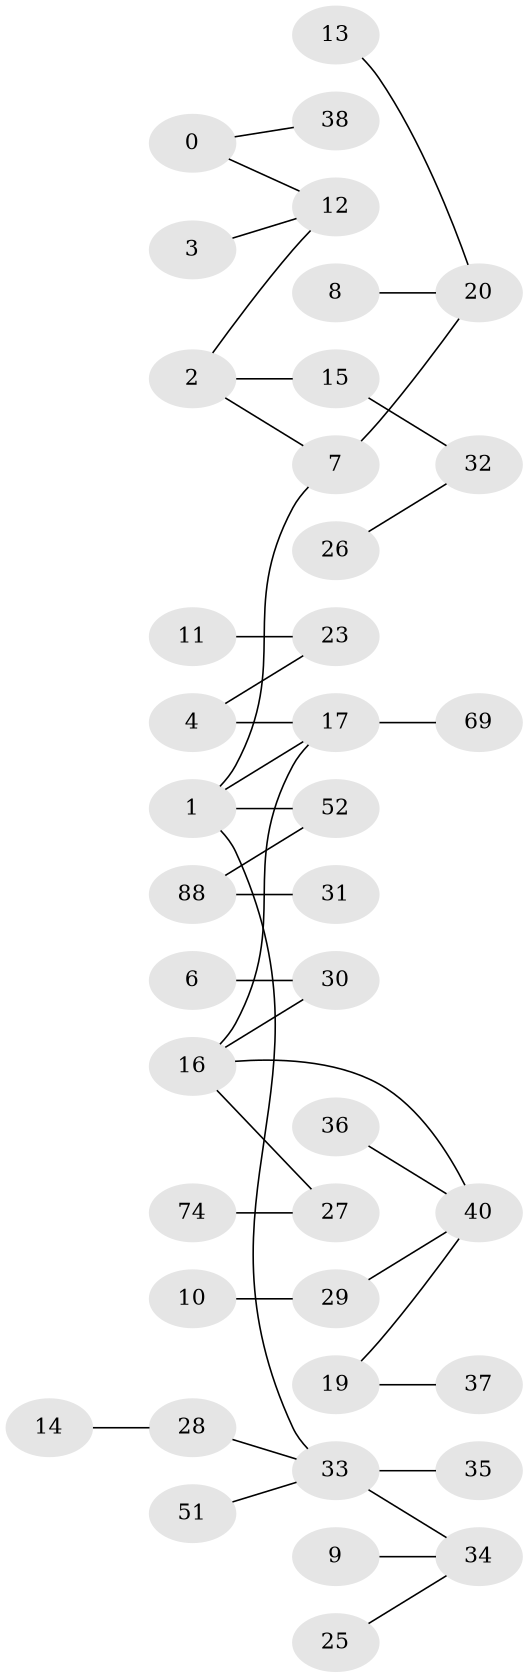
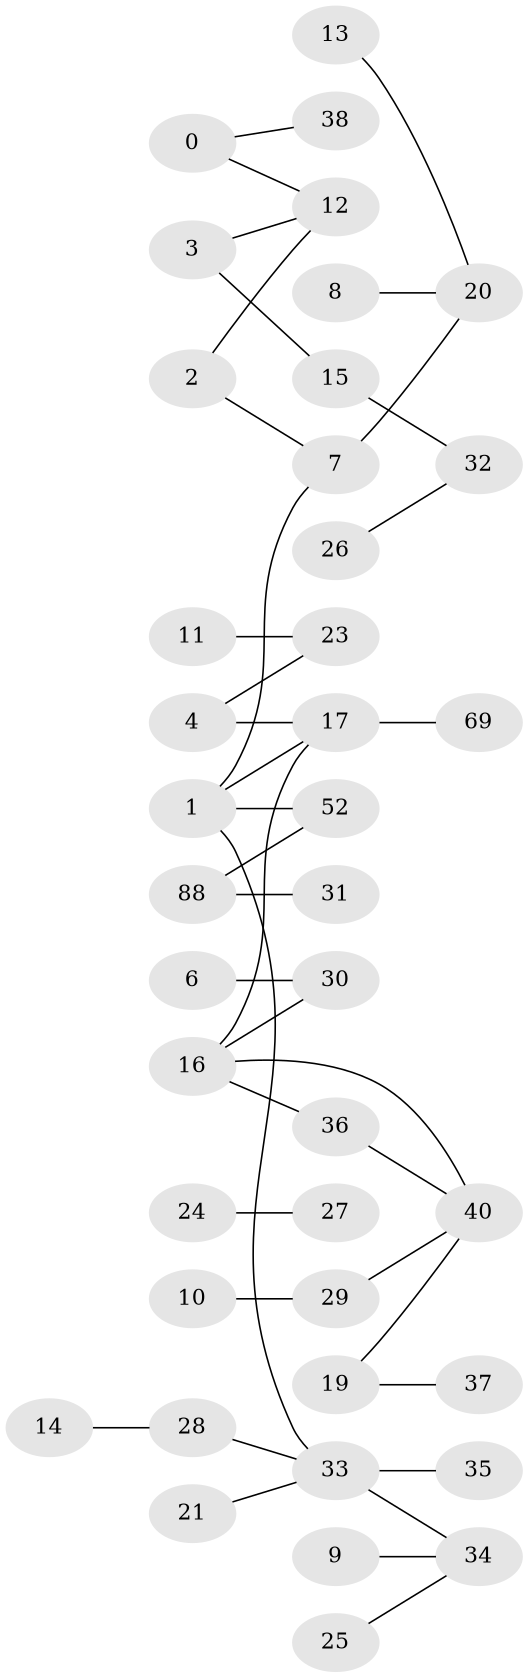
(264, 379) -> (264, 314)
(255, 1130) -> (259, 1094)
(193, 1213) -> (193, 1213)
(193, 1514) -> (193, 1514)
